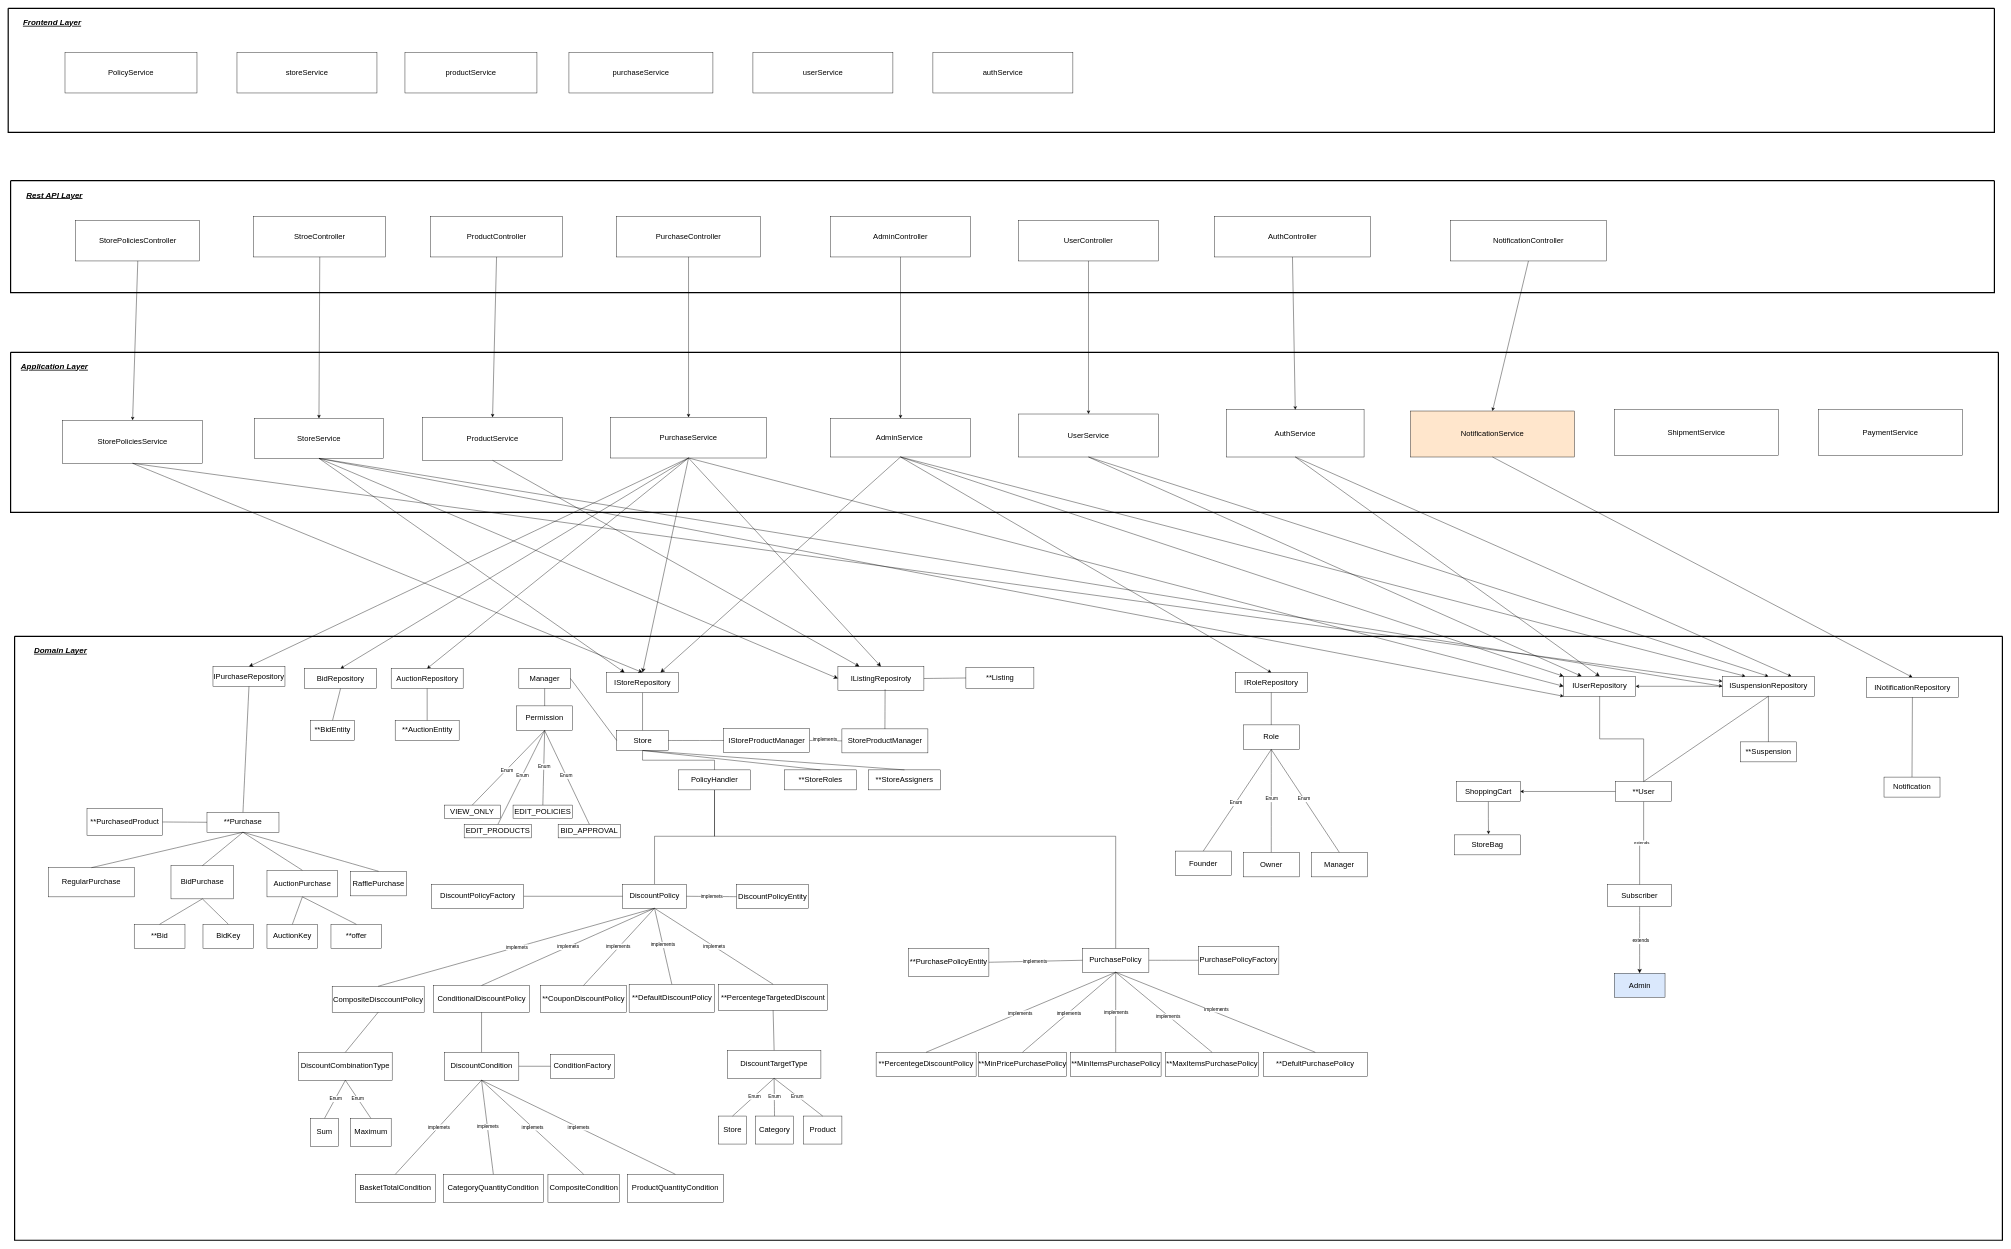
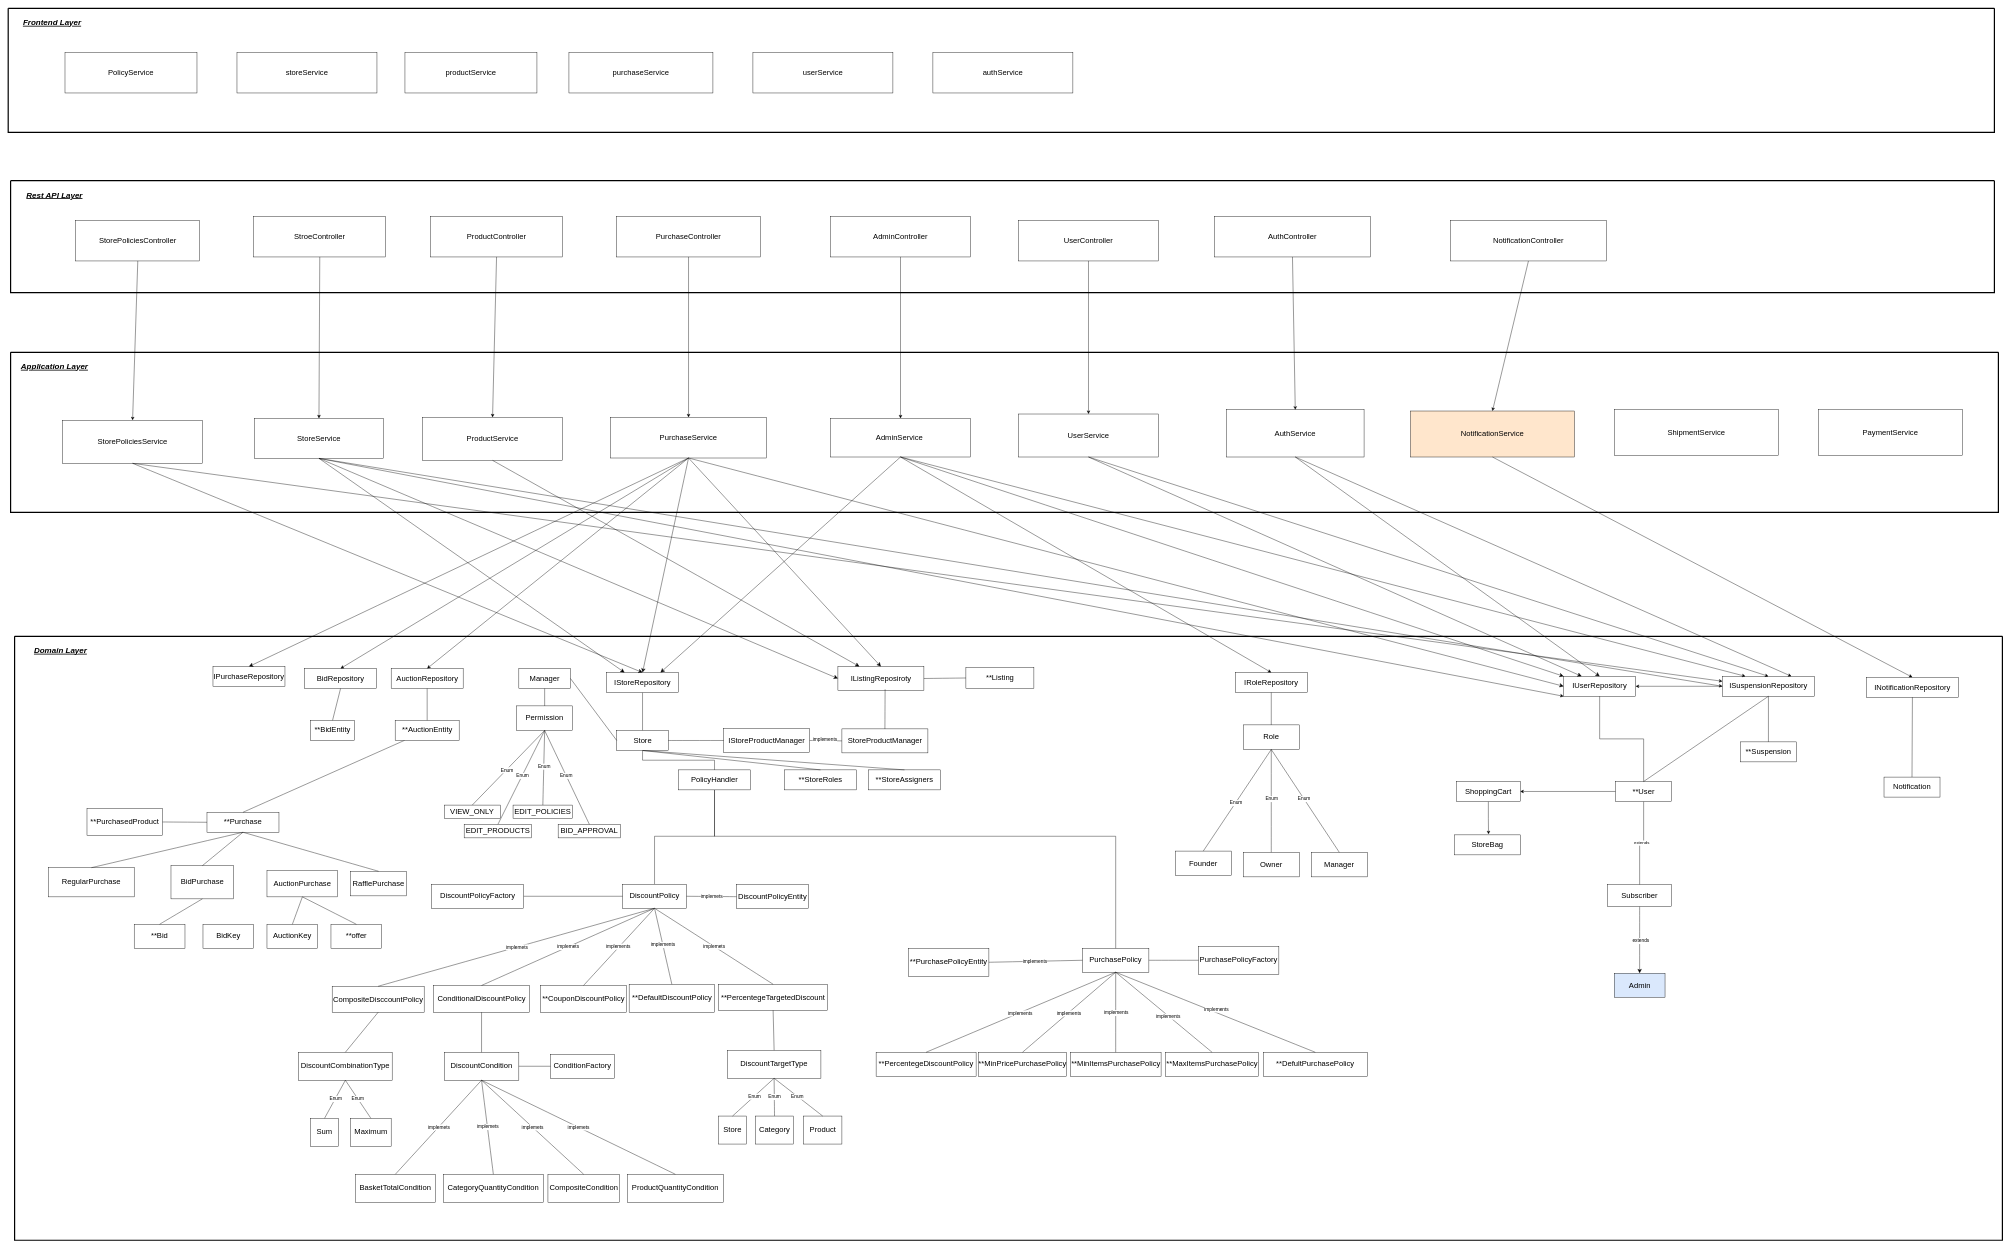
(246, 748) -> (324, 776)
(274, 852) -> none
(216, 912) -> none
